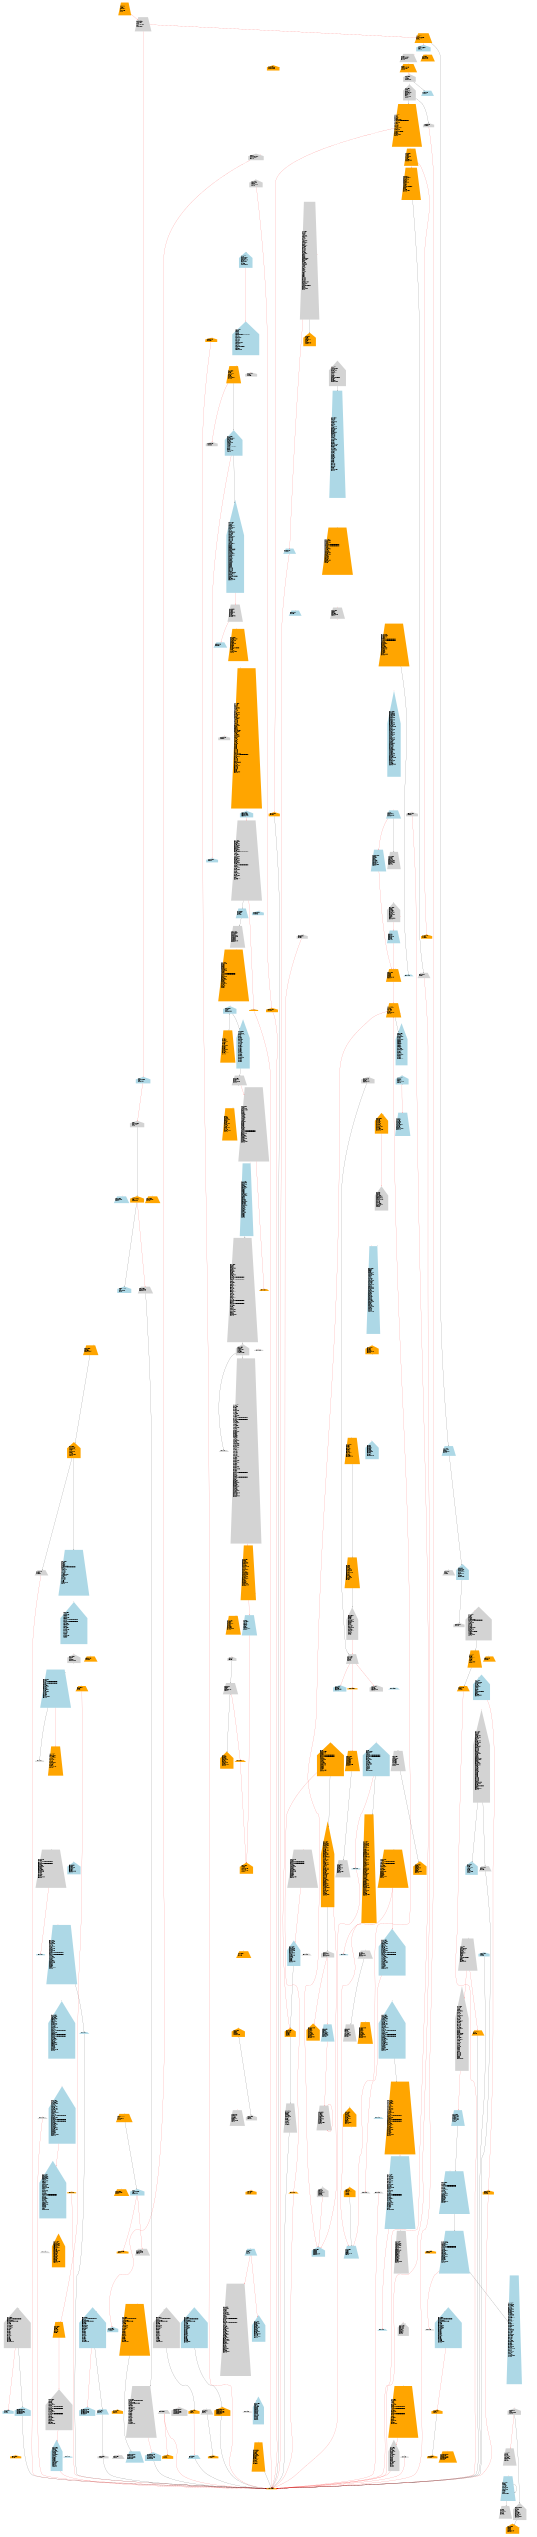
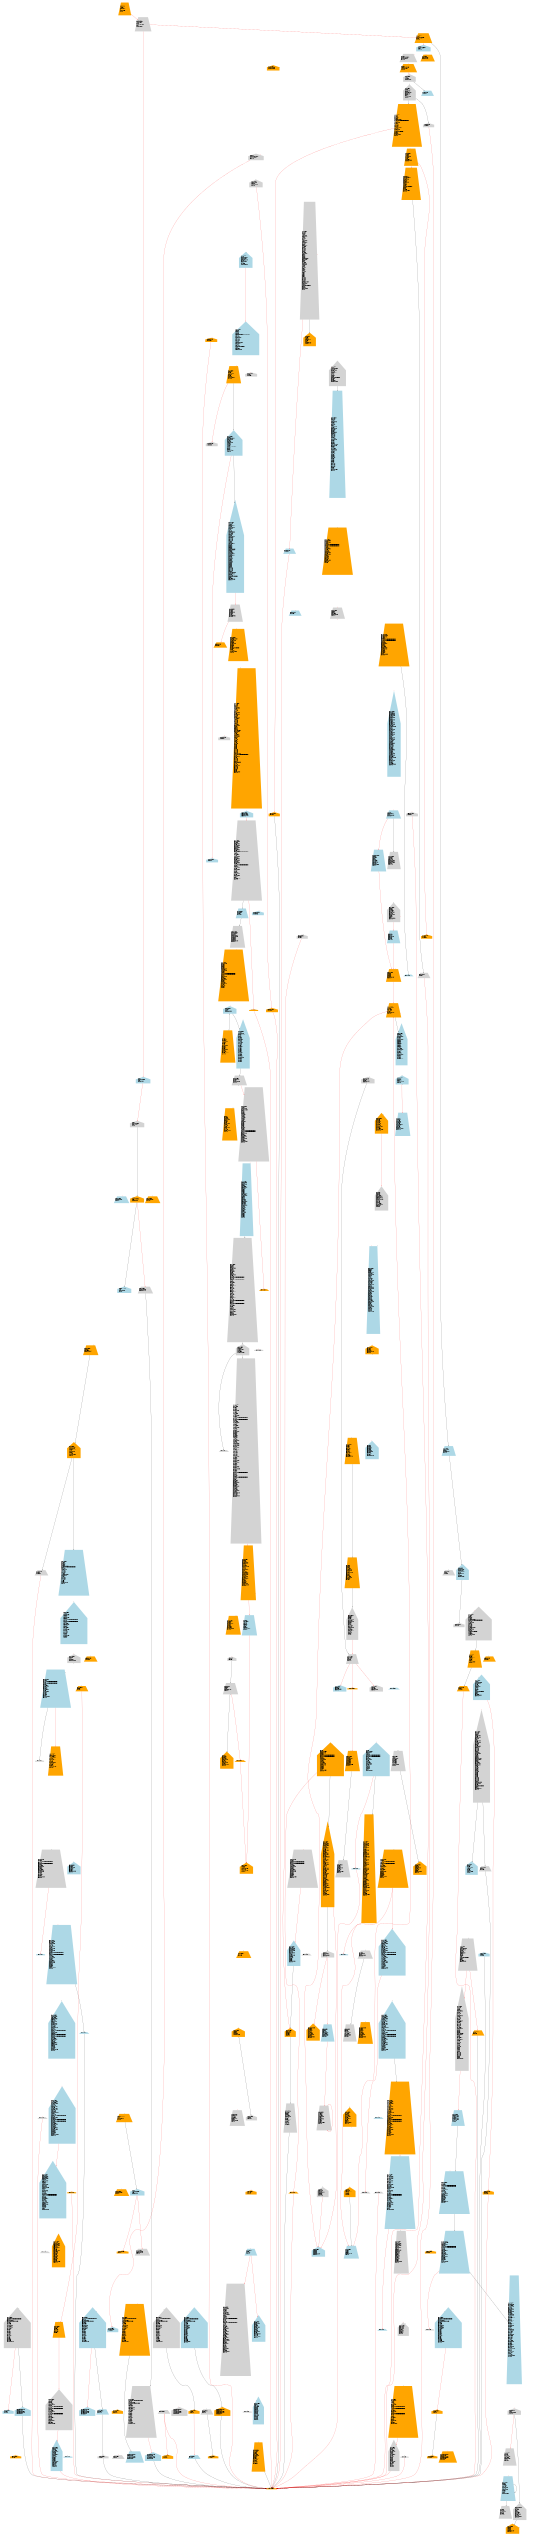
(220, 645) -> (220, 645)
